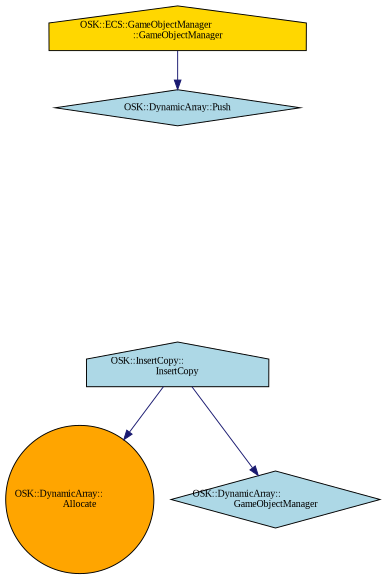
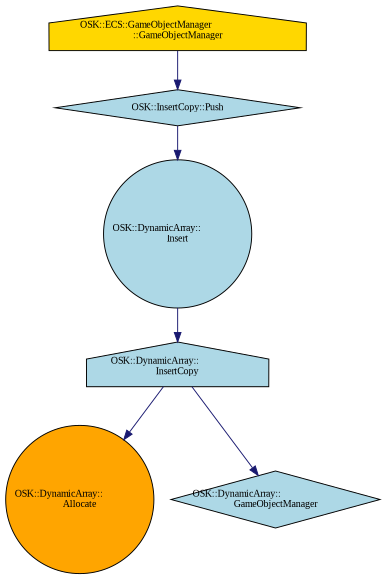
(178, 108) -> (178, 108)
none -> (178, 234)
(178, 367) -> (178, 367)
